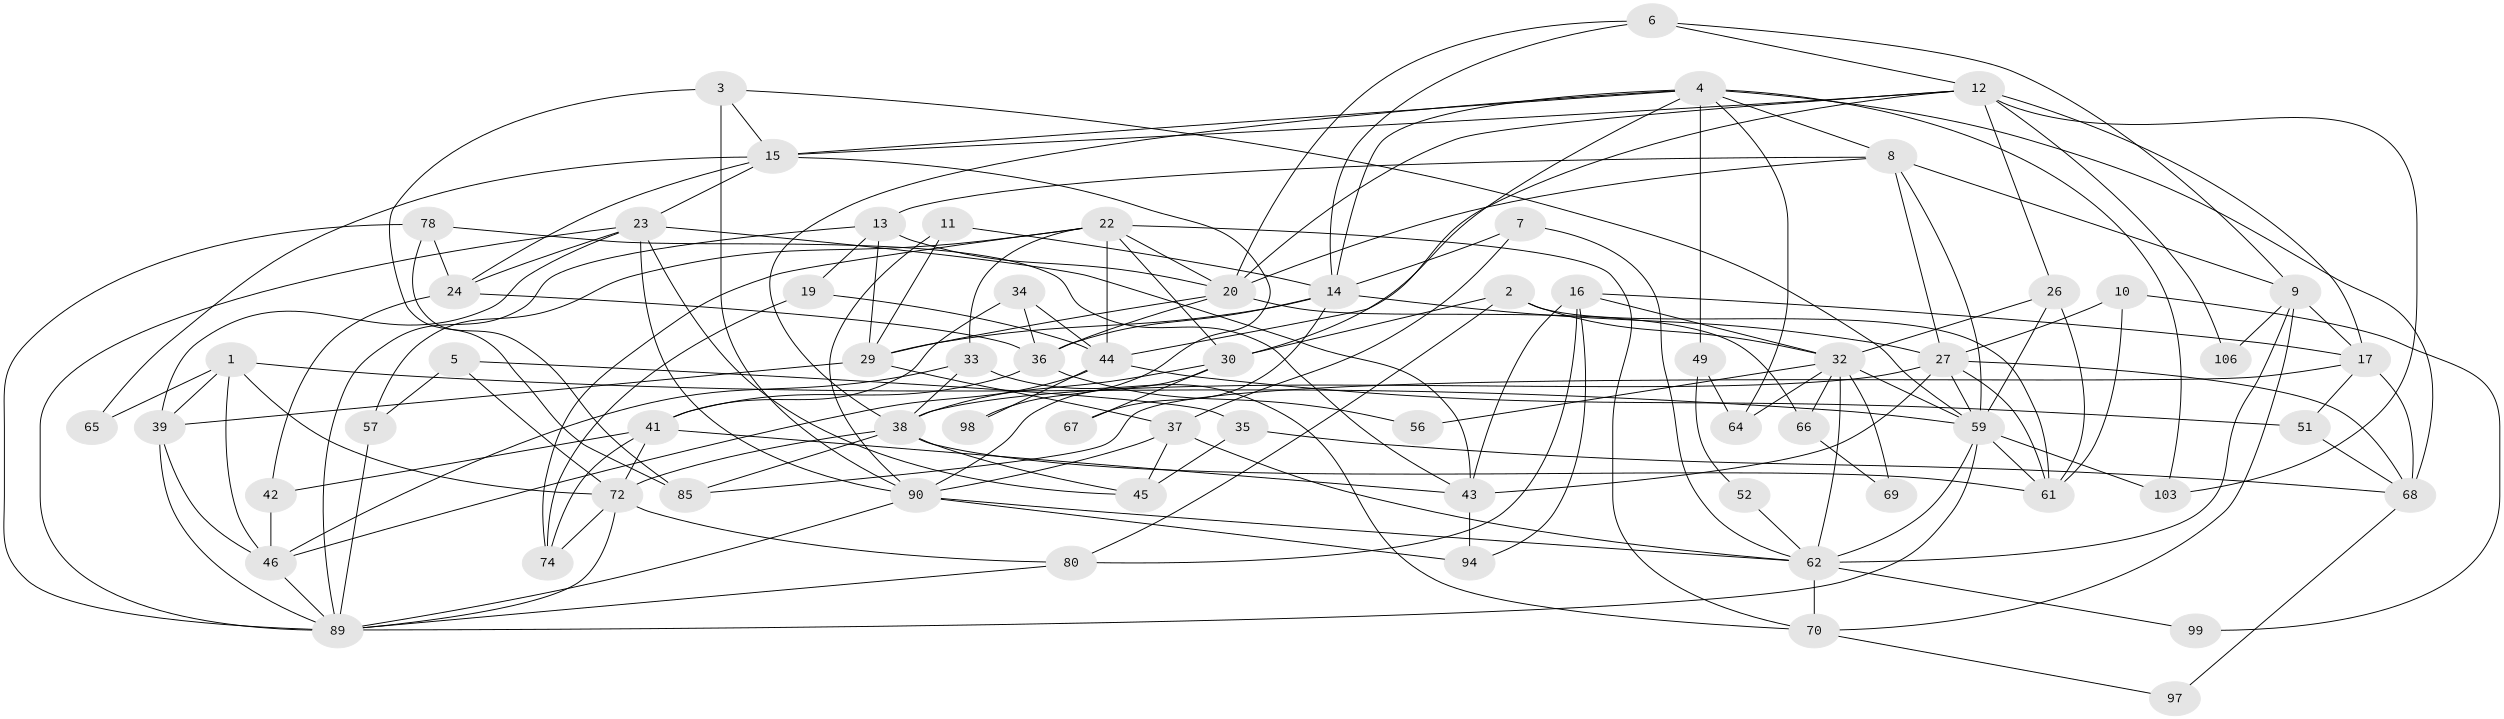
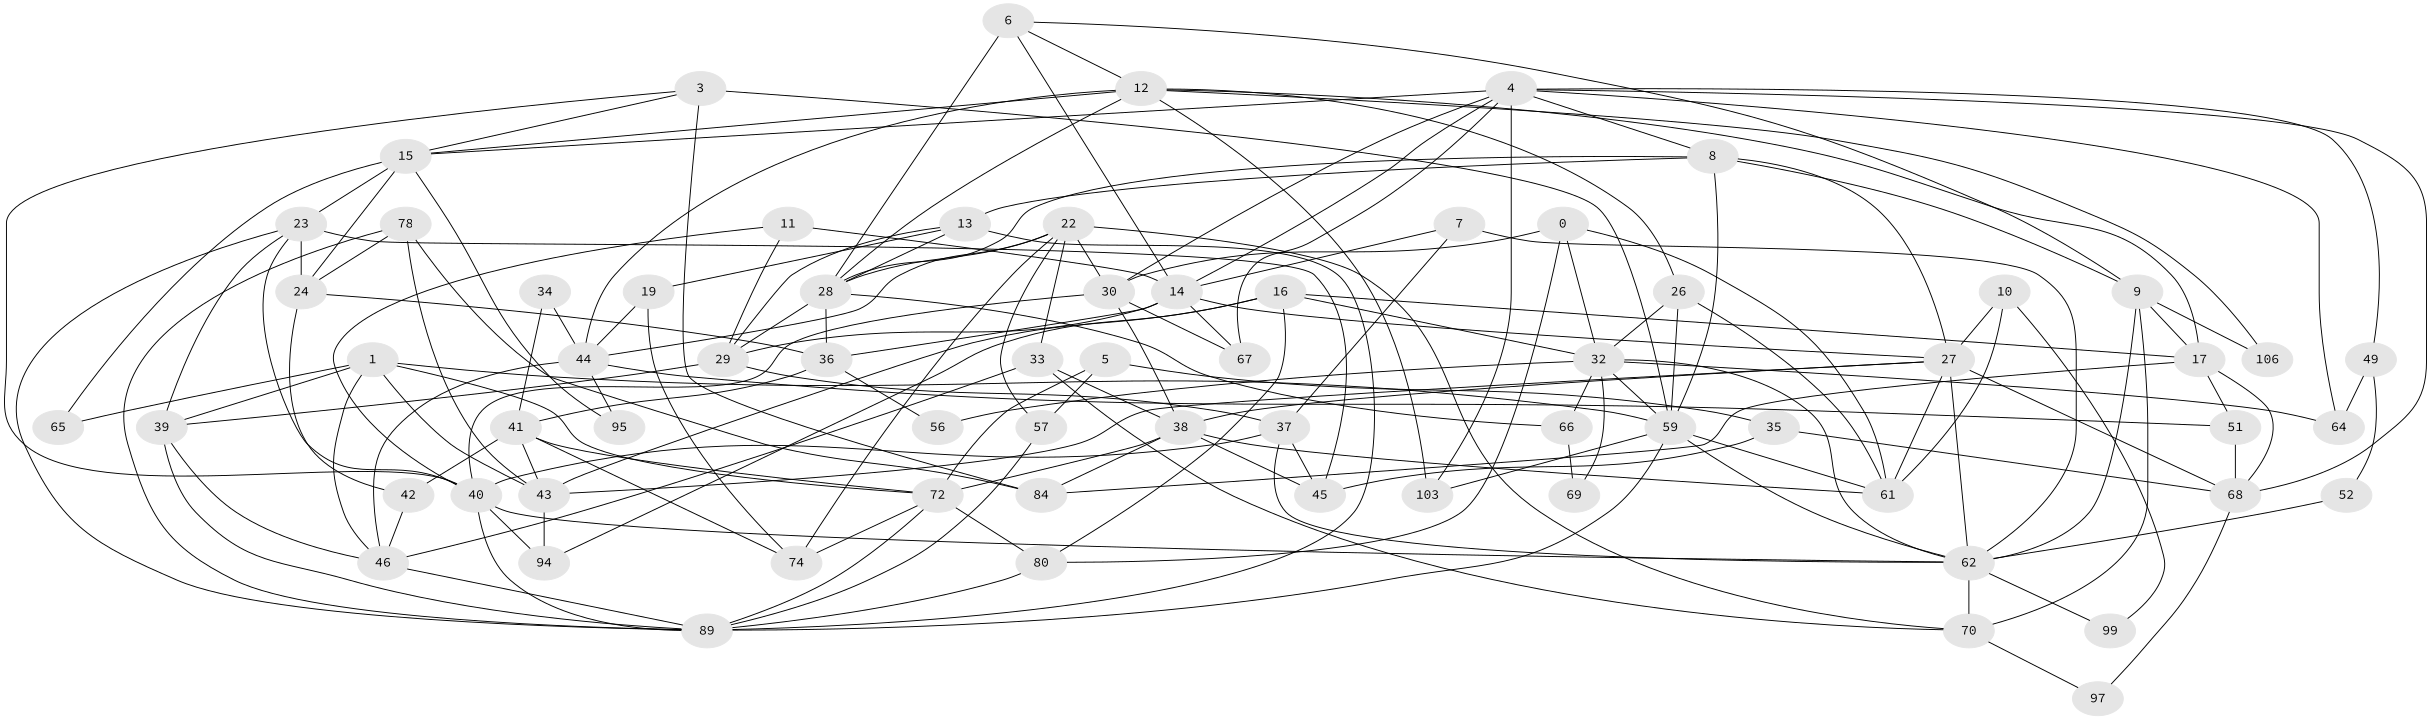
(1111, 145) -> (1350, 220)
(1085, 275) -> (446, 440)
(1230, 292) -> (826, 292)
(1509, 292) -> (1563, 224)
(1028, 320) -> none
(1961, 394) -> (1959, 461)
(968, 428) -> (619, 428)
(685, 495) -> (1041, 495)
(916, 495) -> (476, 495)
